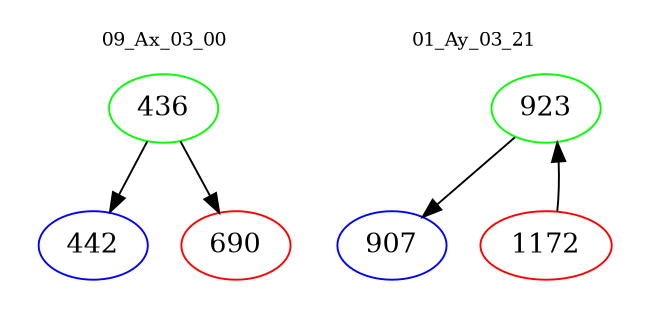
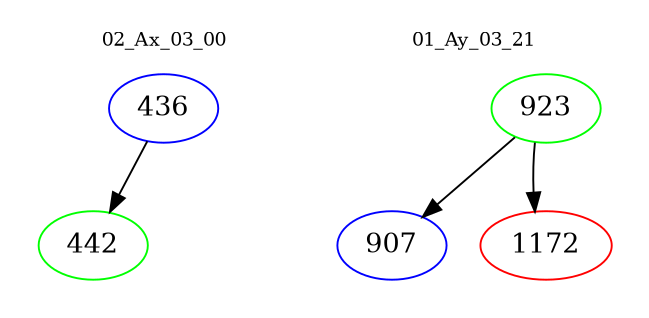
(165, 41) -> (165, 41)
(164, 108) -> (164, 108)
(559, 187) -> (533, 167)
(93, 245) -> (93, 245)
(236, 245) -> none
